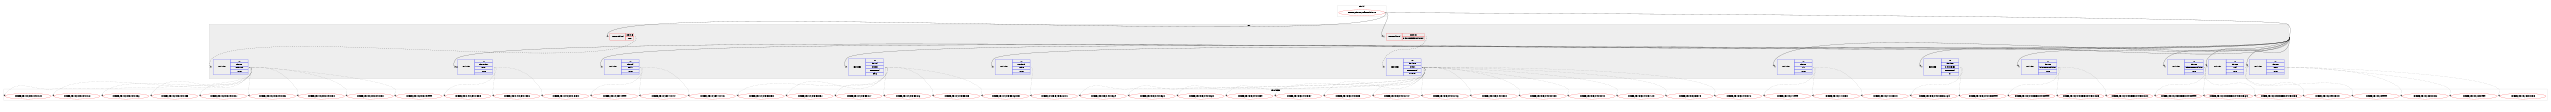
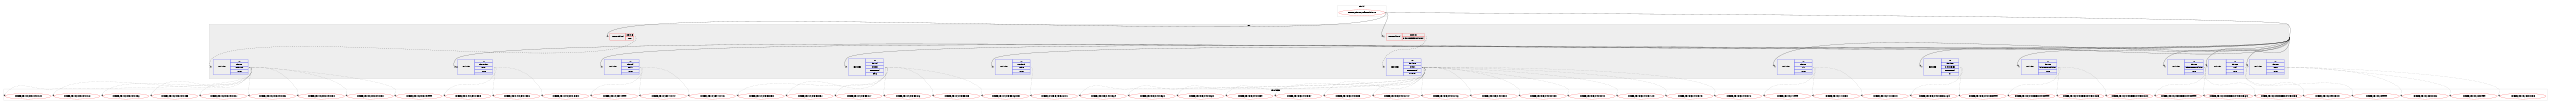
(1690, 96) -> (1690, 96)
